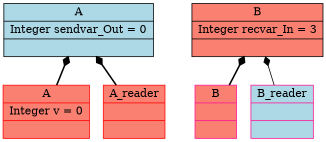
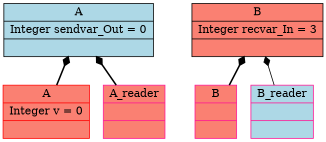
(134, 112) -> (134, 112)
